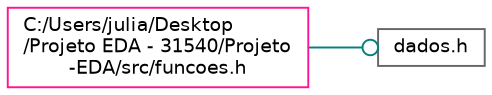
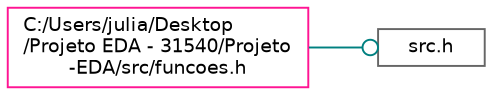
(431, 48) -> (431, 48)
